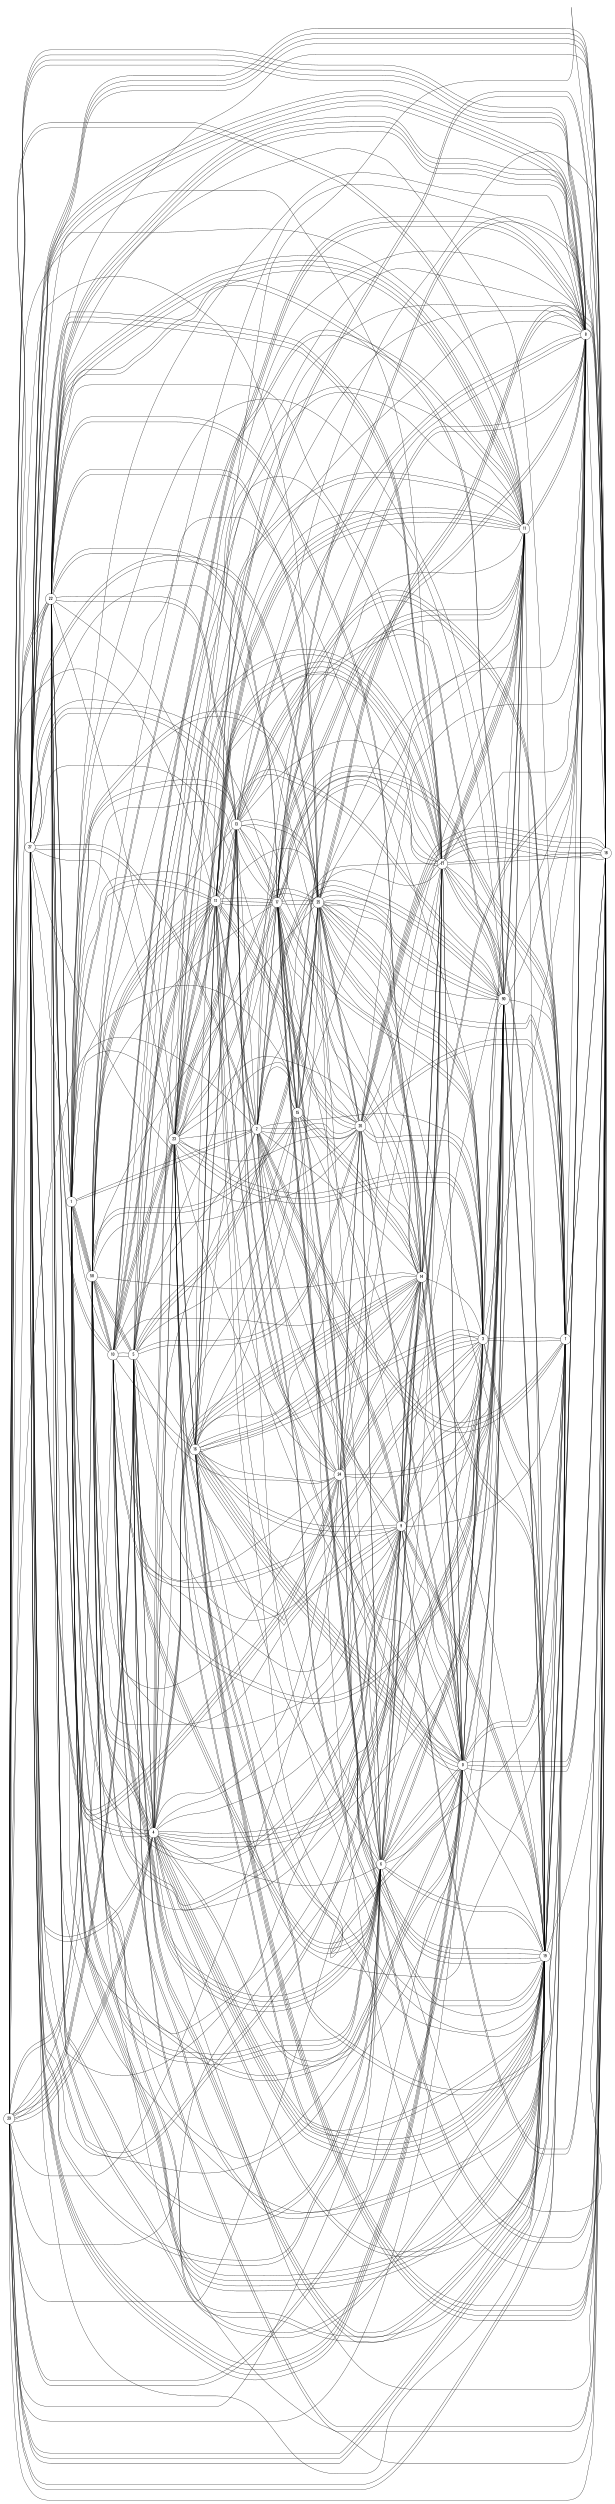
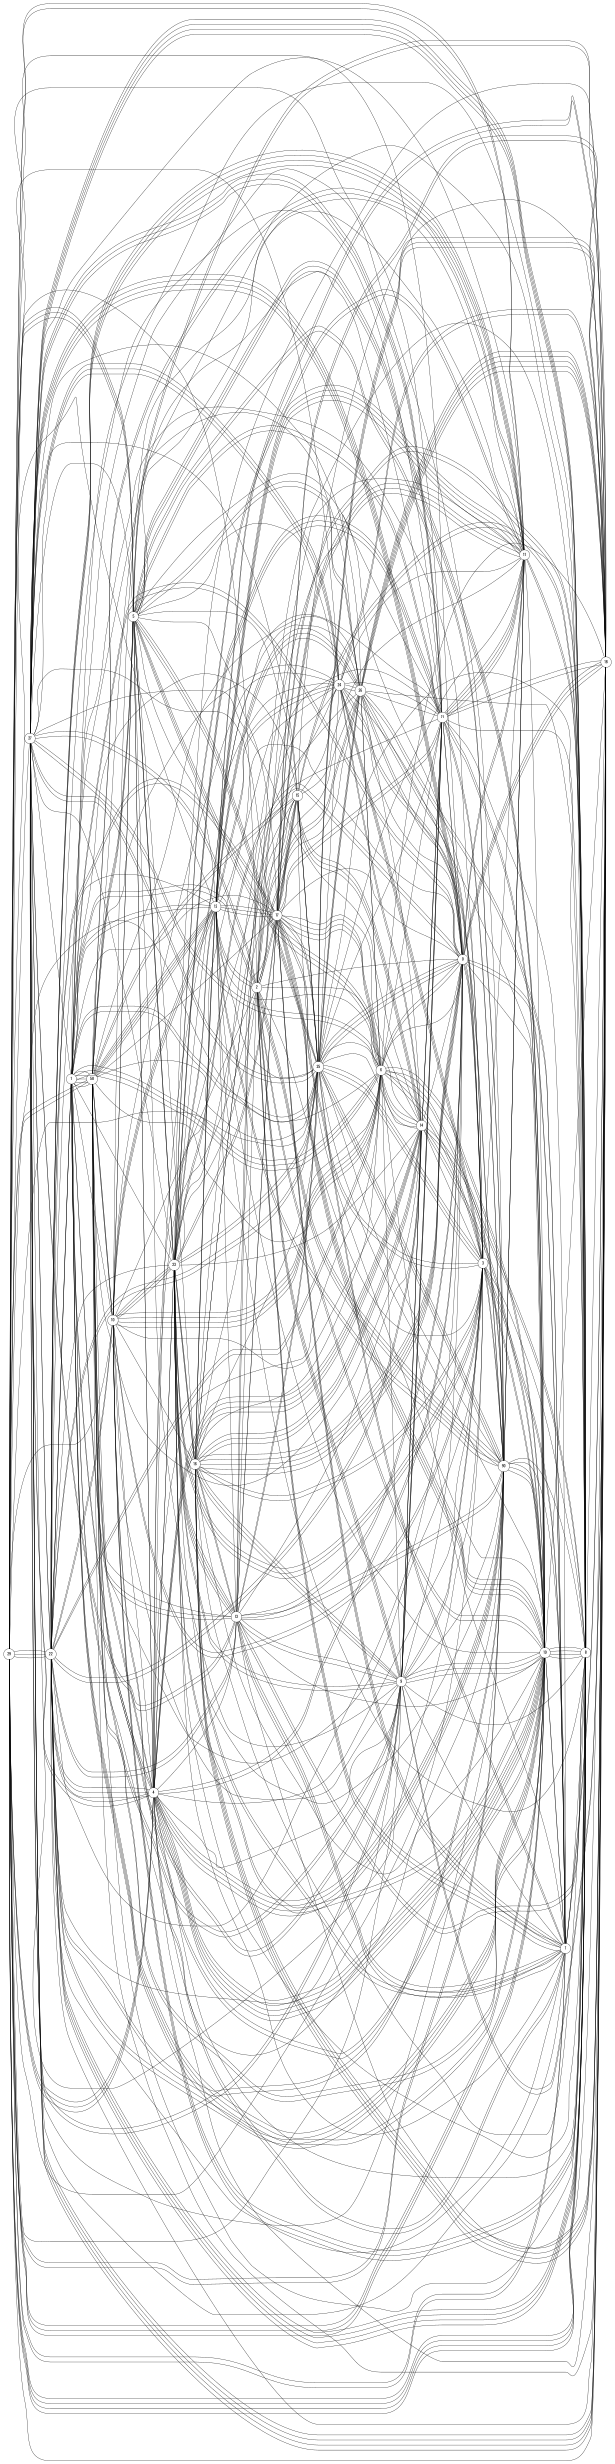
none -> (52, 506)
